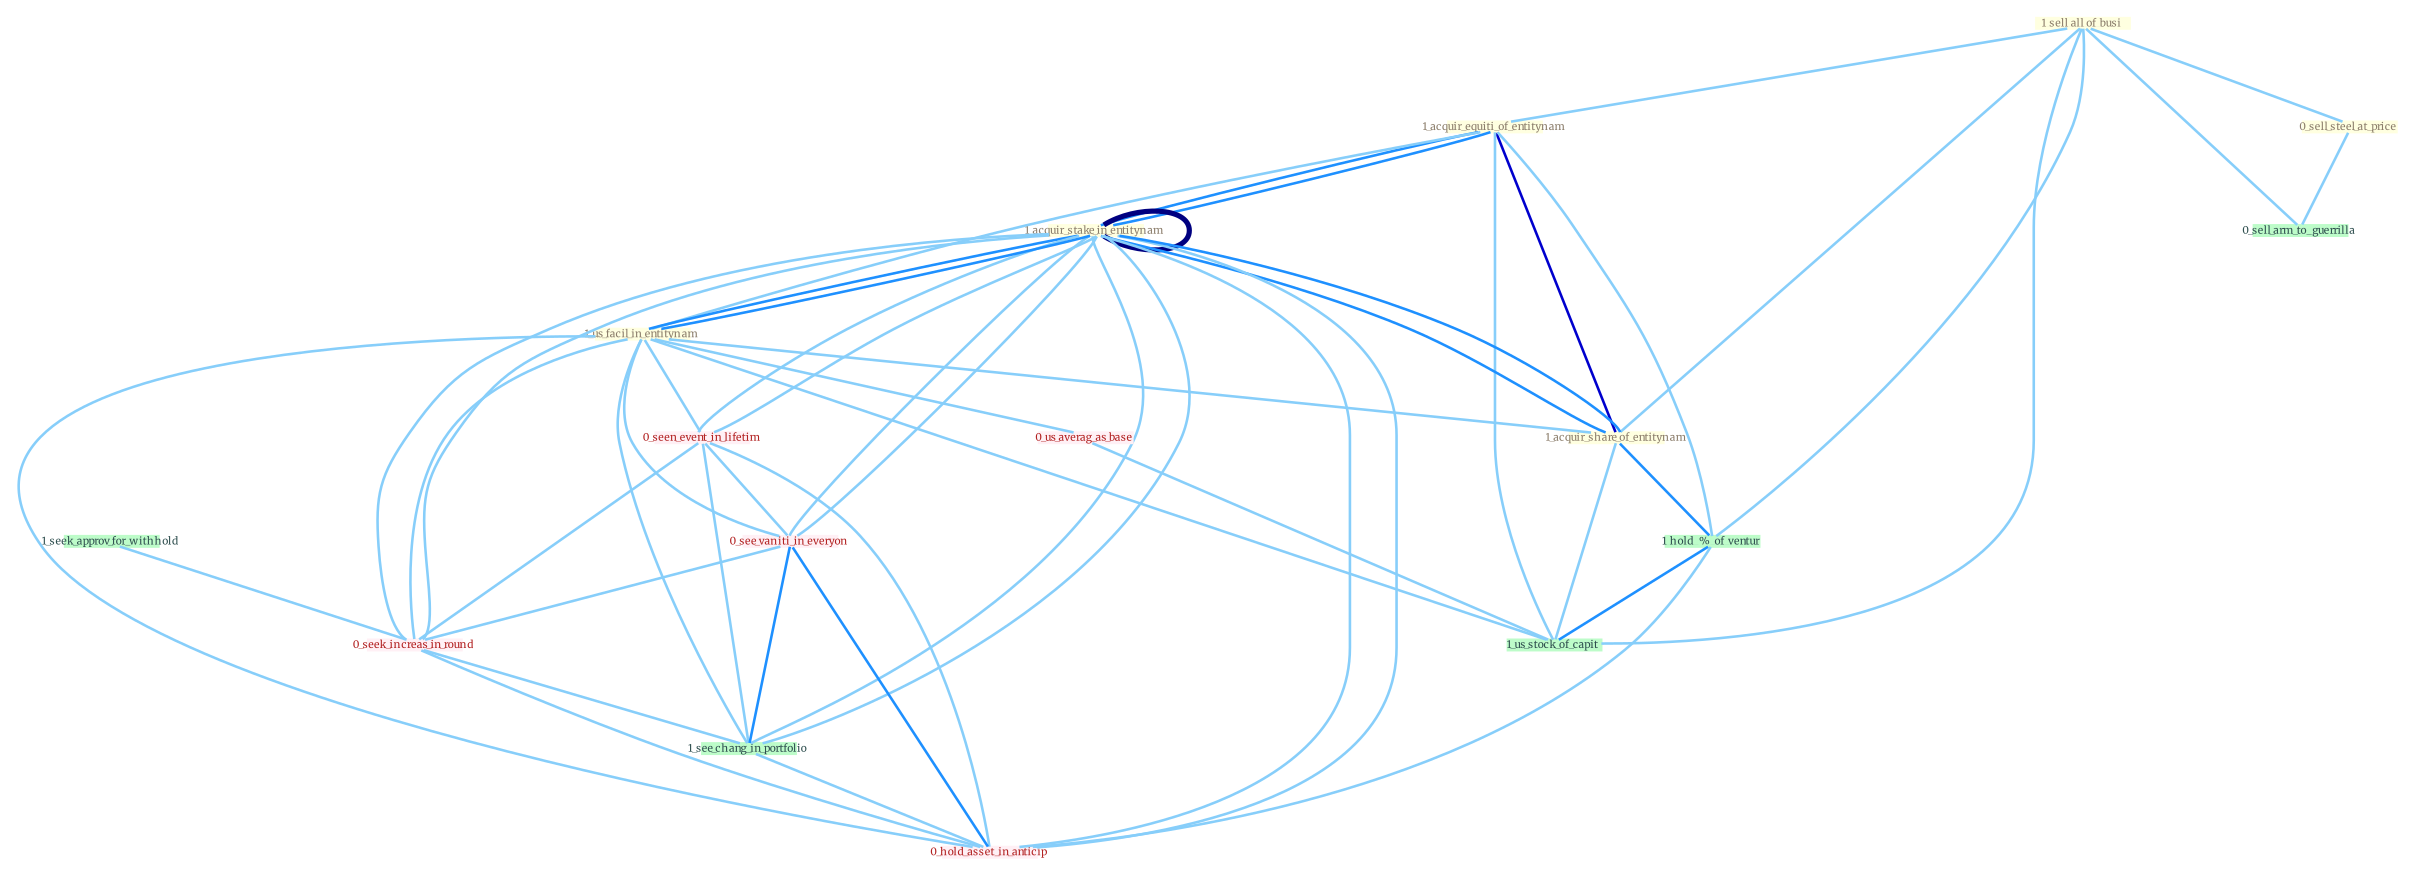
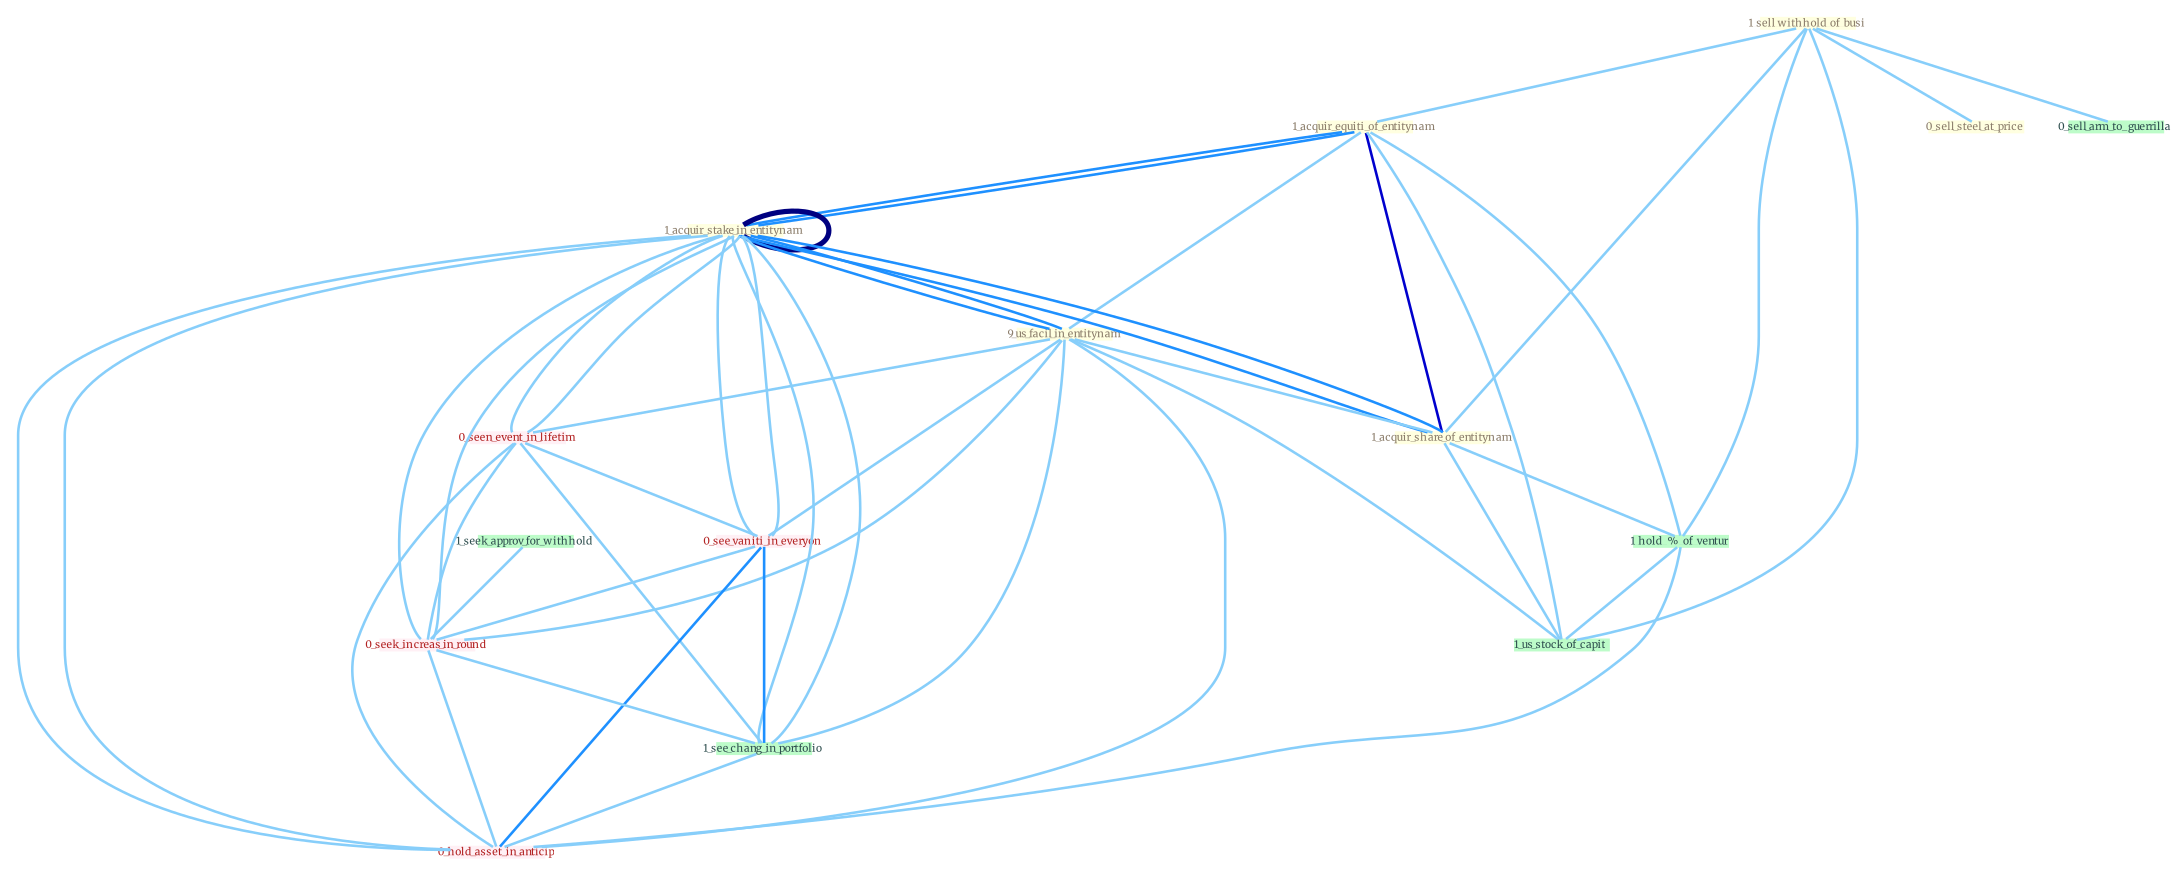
(2083, 23) -> (1808, 23)
(2325, 179) -> none
(643, 334) -> (1065, 334)
(1086, 438) -> none
(1665, 489) -> (1562, 490)
(1633, 593) -> (1622, 593)
